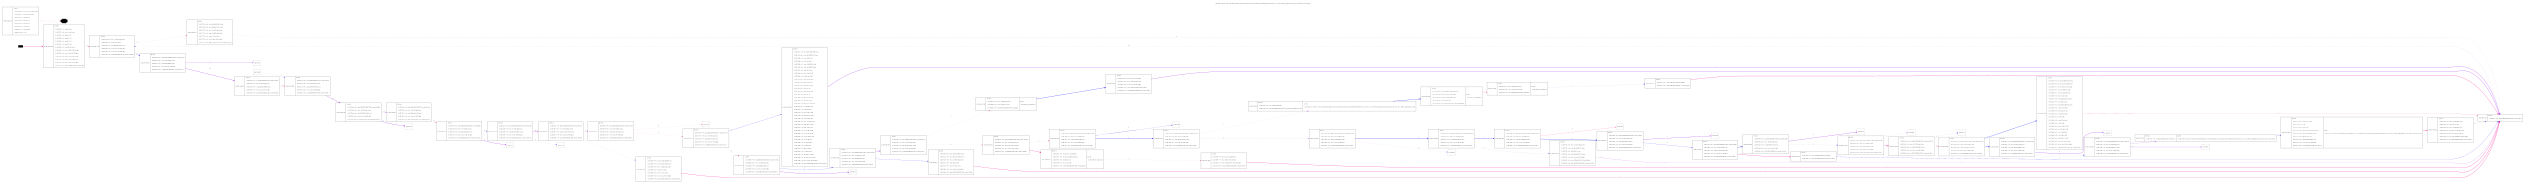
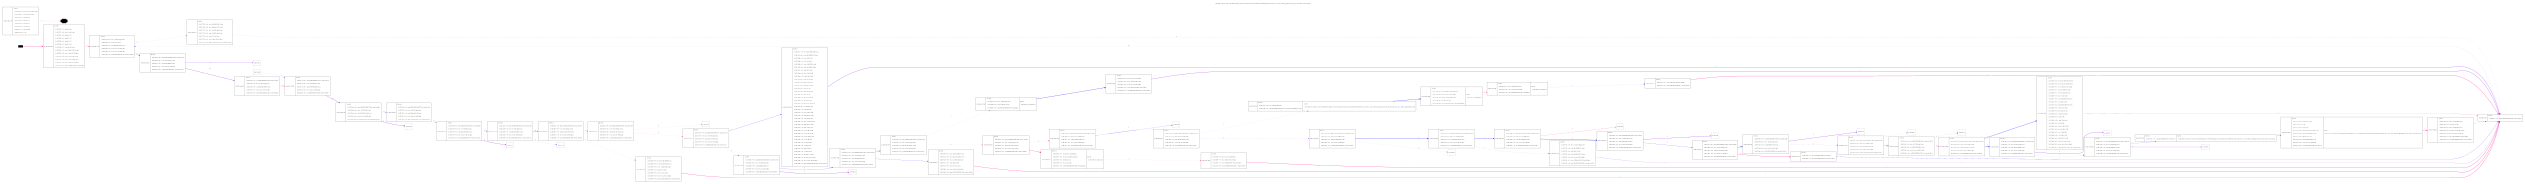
(1124, 139) -> none
